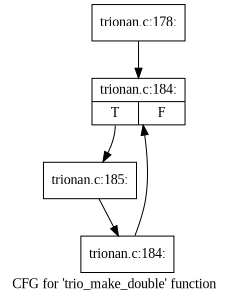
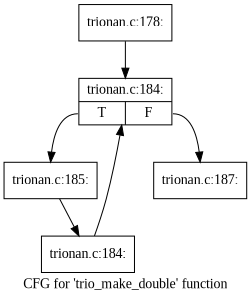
none -> (200, 180)
